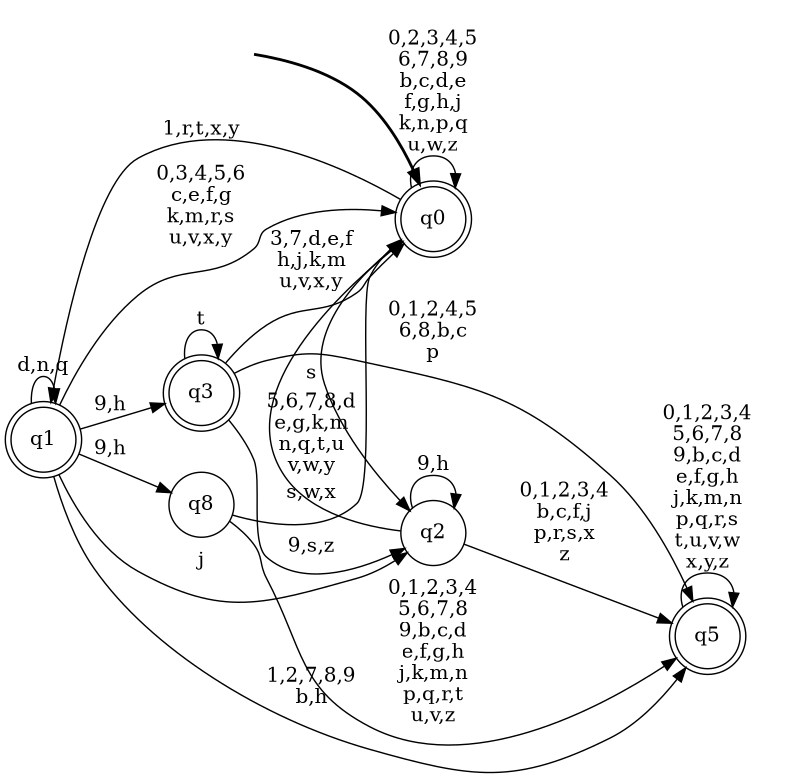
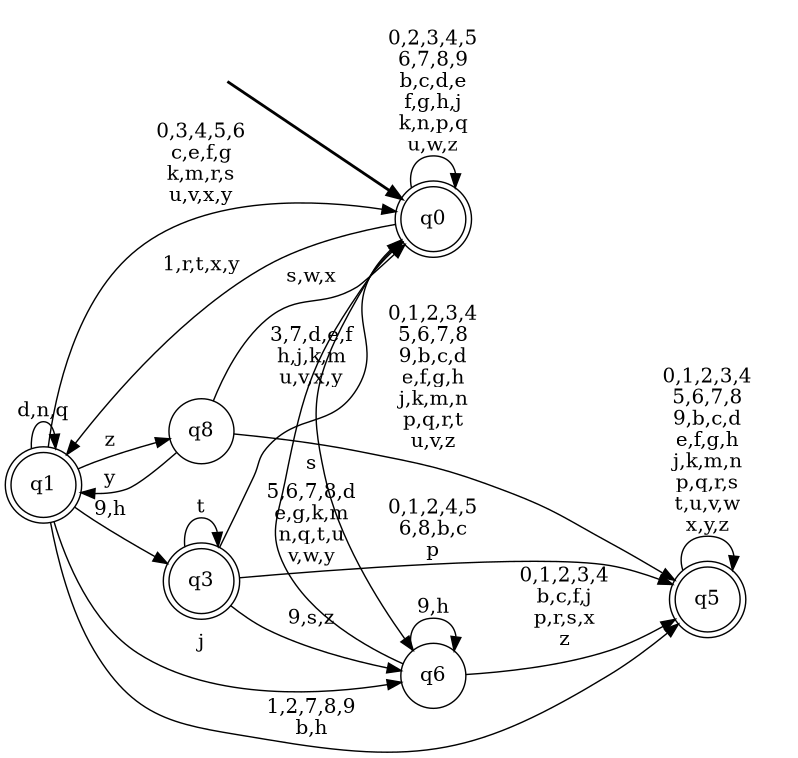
(110, 449) -> (110, 440)
none -> (140, 482)
(433, 533) -> (433, 676)
